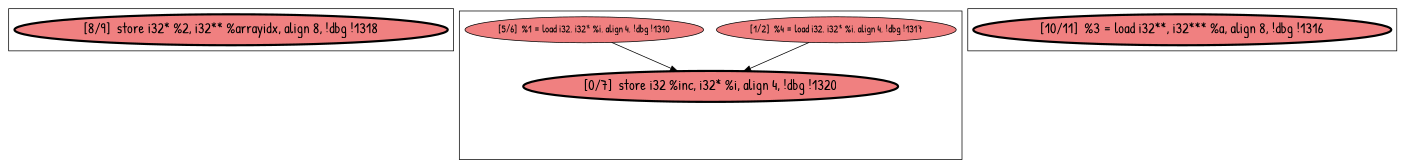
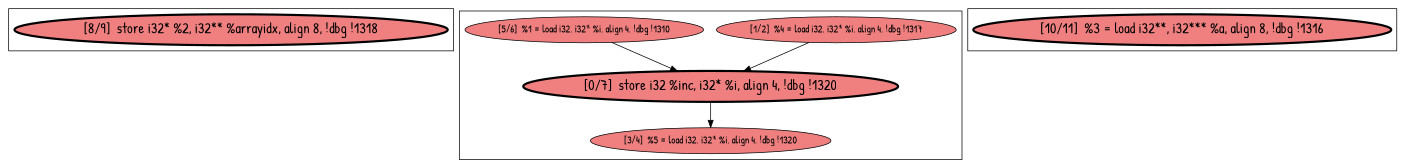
none -> (711, 141)
